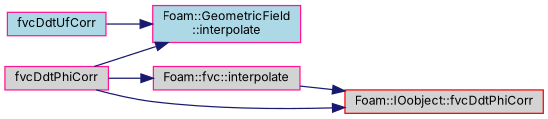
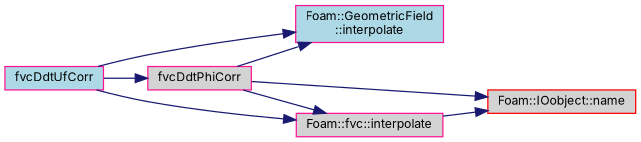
none -> (119, 78)
(444, 102) -> (562, 102)
none -> (189, 108)
